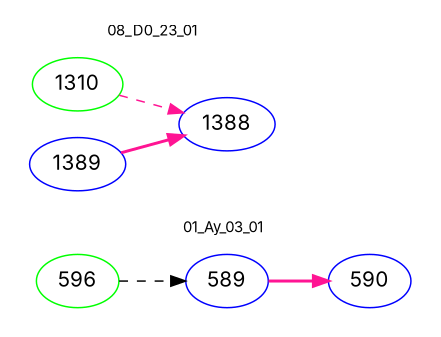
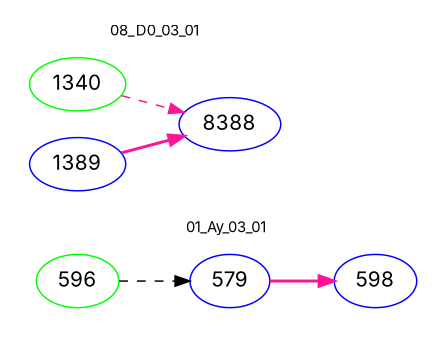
(152, 32) -> (155, 32)
(78, 84) -> (78, 84)
(227, 124) -> (230, 124)
(227, 281) -> (230, 281)
(370, 281) -> (375, 281)
